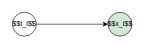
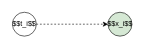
(70, 24) -> (70, 24)
